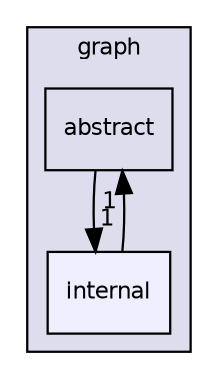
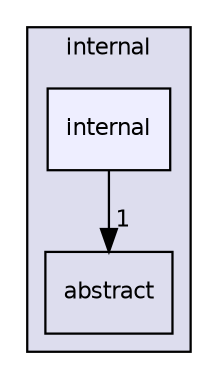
(109, 49) -> (109, 49)
(94, 200) -> none
